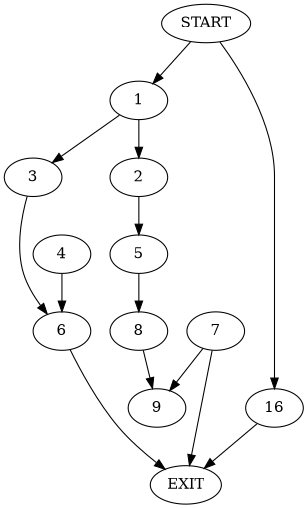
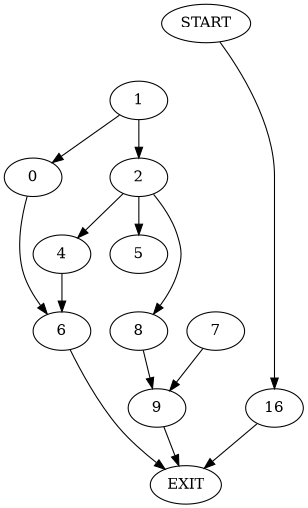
(175, 59) -> none
(33, 177) -> (33, 177)
none -> (104, 212)
(139, 287) -> (181, 249)
(202, 403) -> (169, 441)
